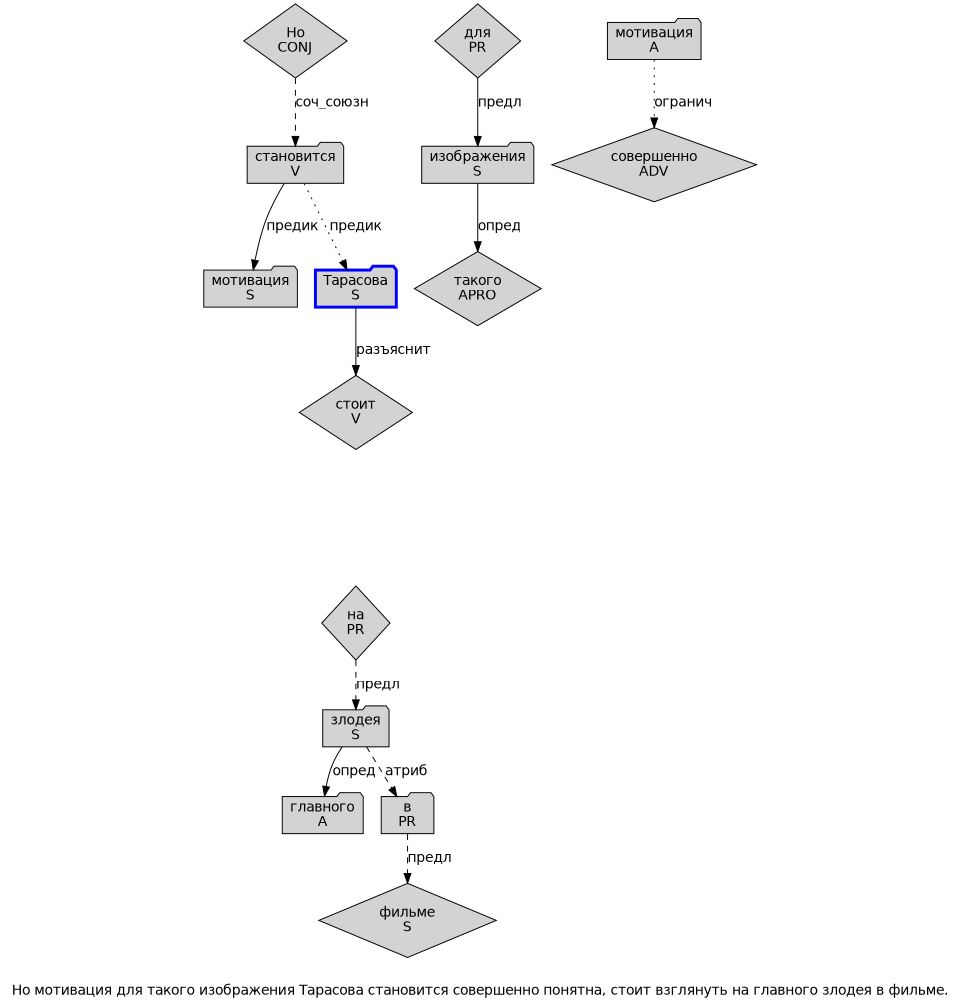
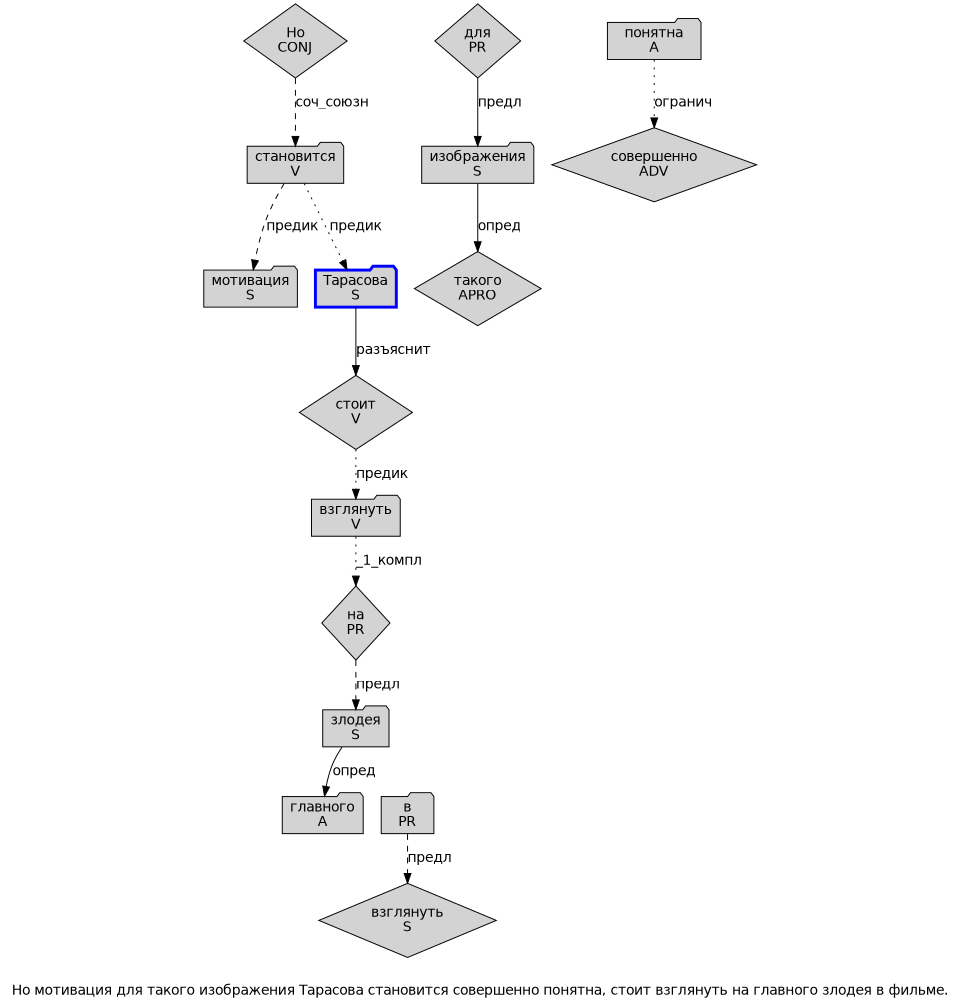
(654, 41) -> (654, 41)
(266, 220) -> (266, 220)
none -> (356, 518)
(379, 768) -> none
(408, 920) -> (408, 920)
